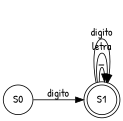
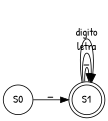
(58, 94) -> (51, 94)
